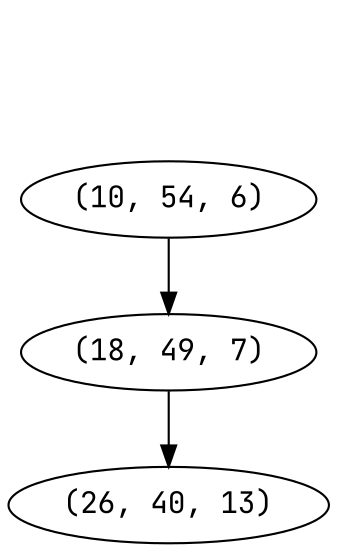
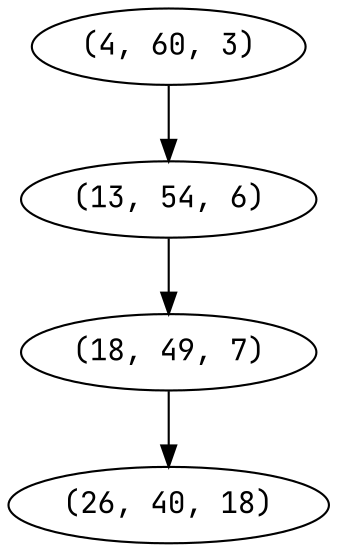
none -> (169, 47)
(169, 199) -> (169, 199)
(169, 505) -> (169, 505)
